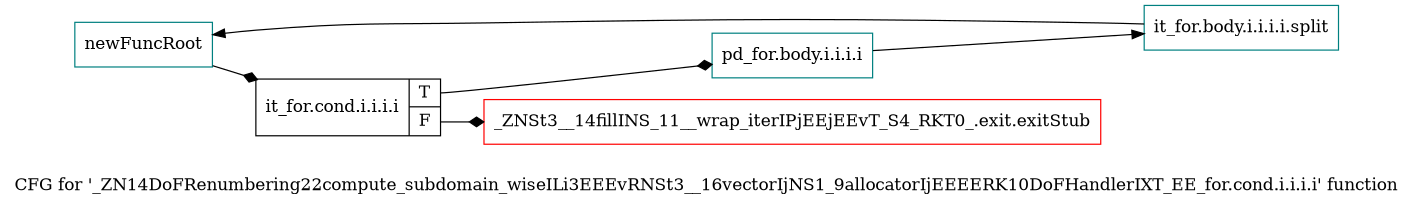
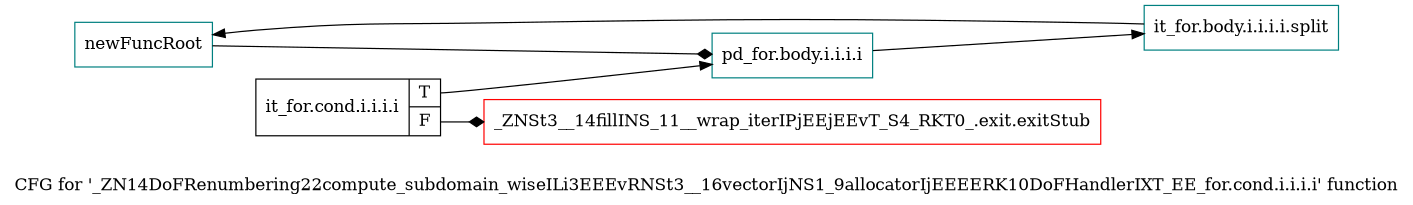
(228, 70) -> (455, 50)
(570, 80) -> (570, 80)
